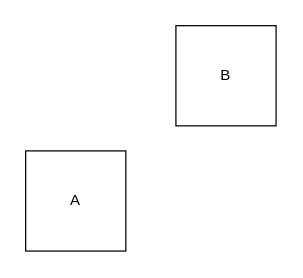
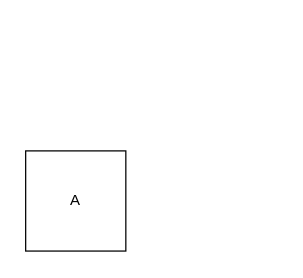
(226, 76) -> none
